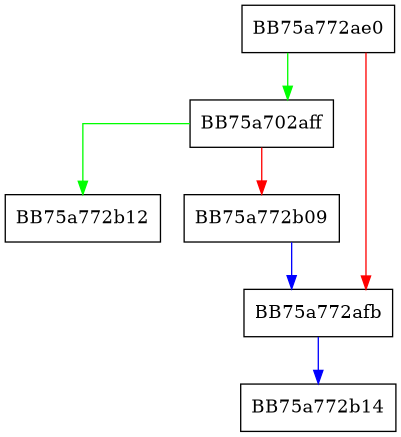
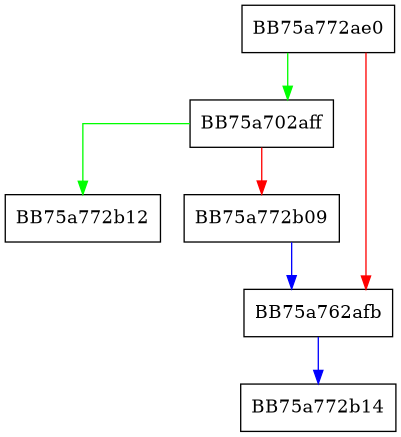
(318, 313) -> (318, 313)
